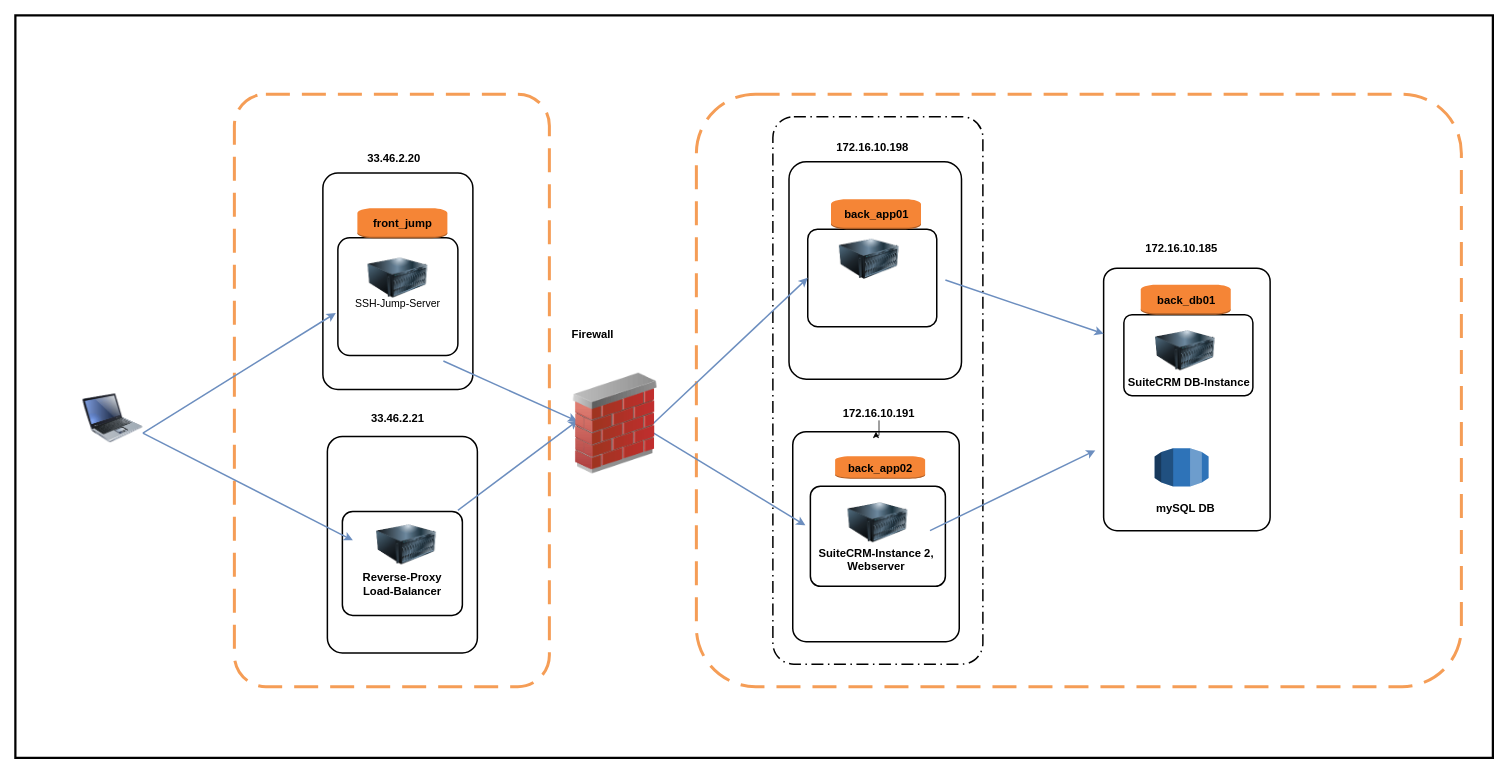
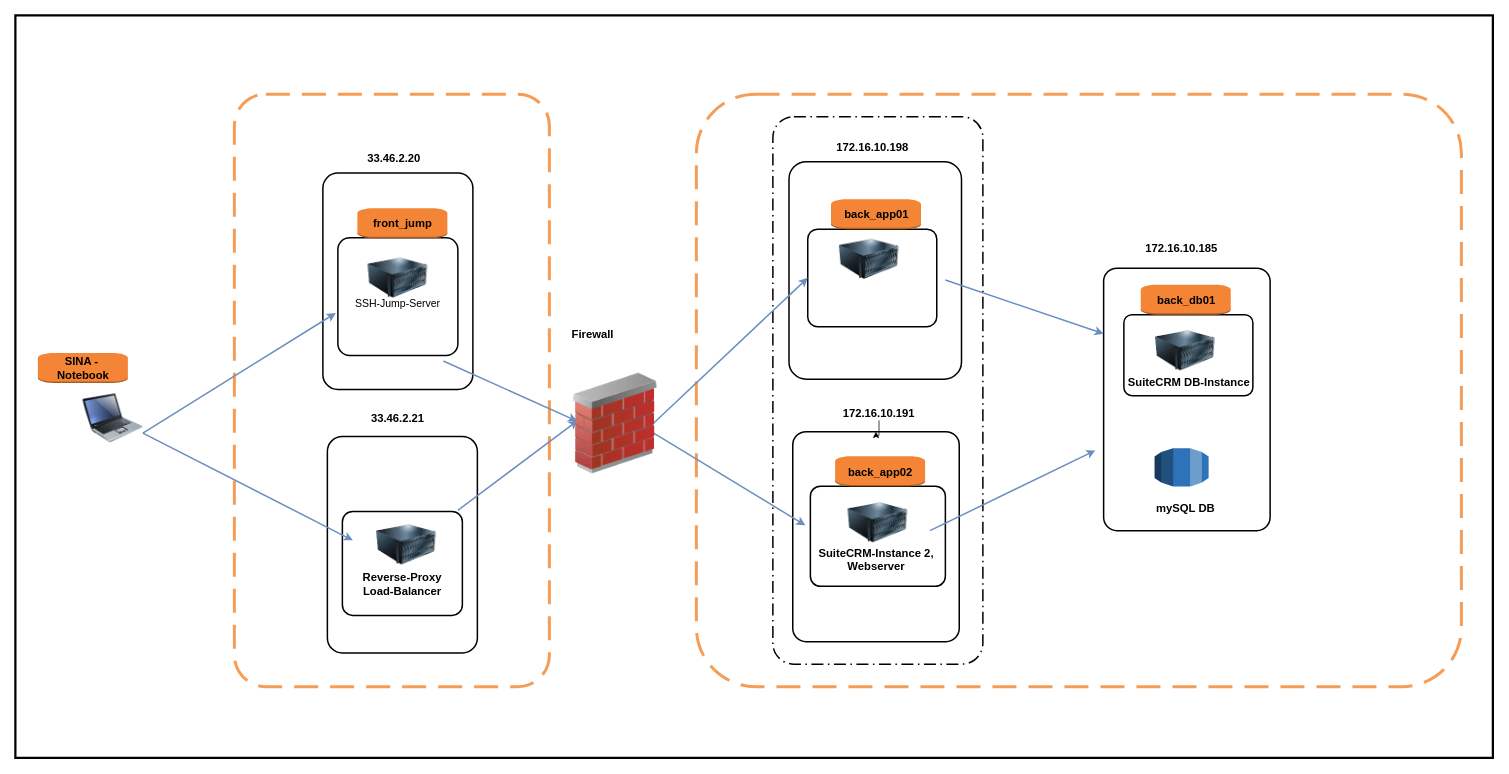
none -> (83, 368)
(880, 467) -> (880, 471)
